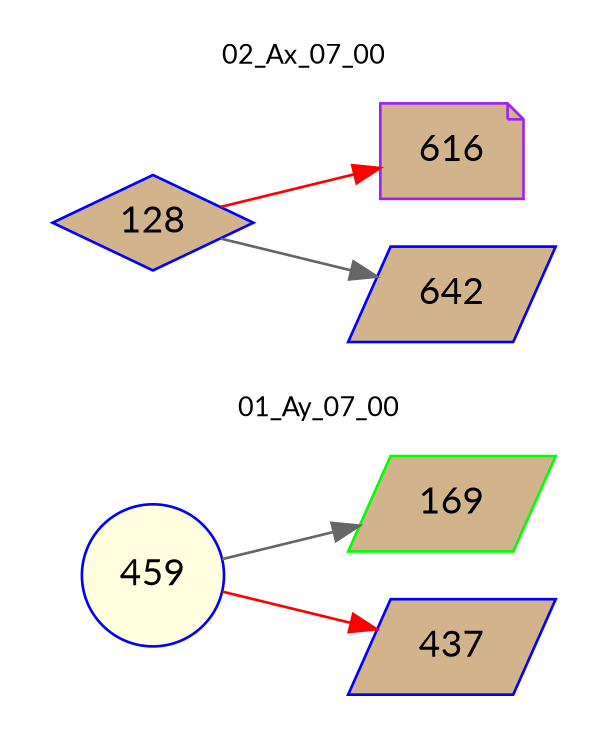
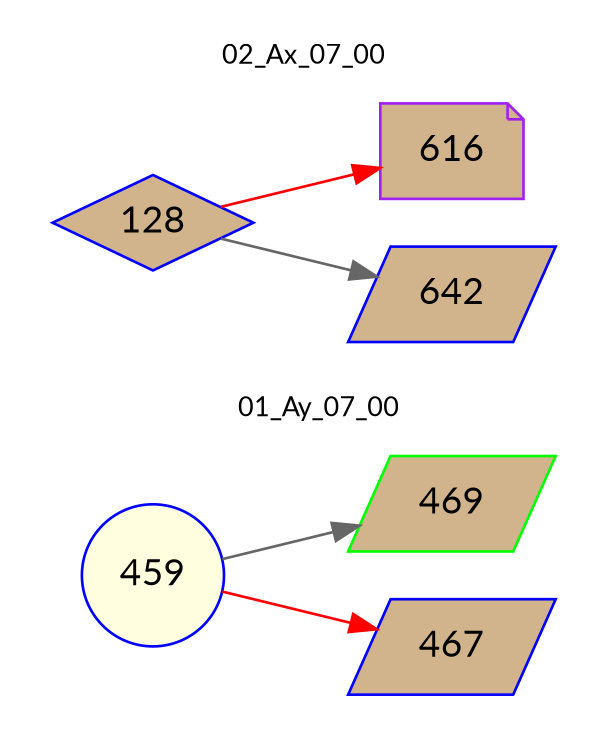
(452, 504) -> (452, 504)
(452, 647) -> (452, 647)
